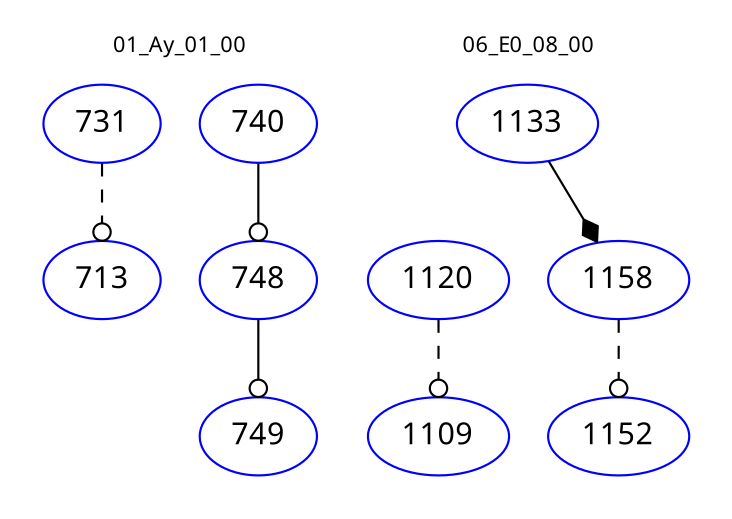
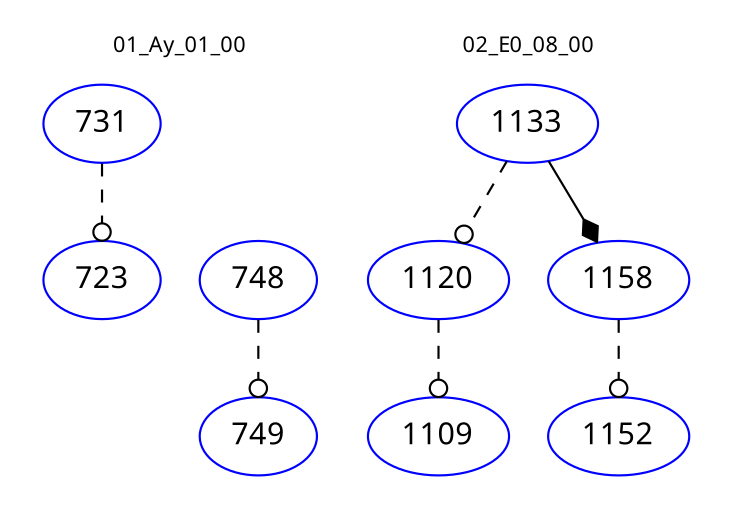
(529, 47) -> (529, 47)
(258, 124) -> none
none -> (488, 194)
(102, 280) -> (102, 280)
(258, 350) -> (258, 350)
